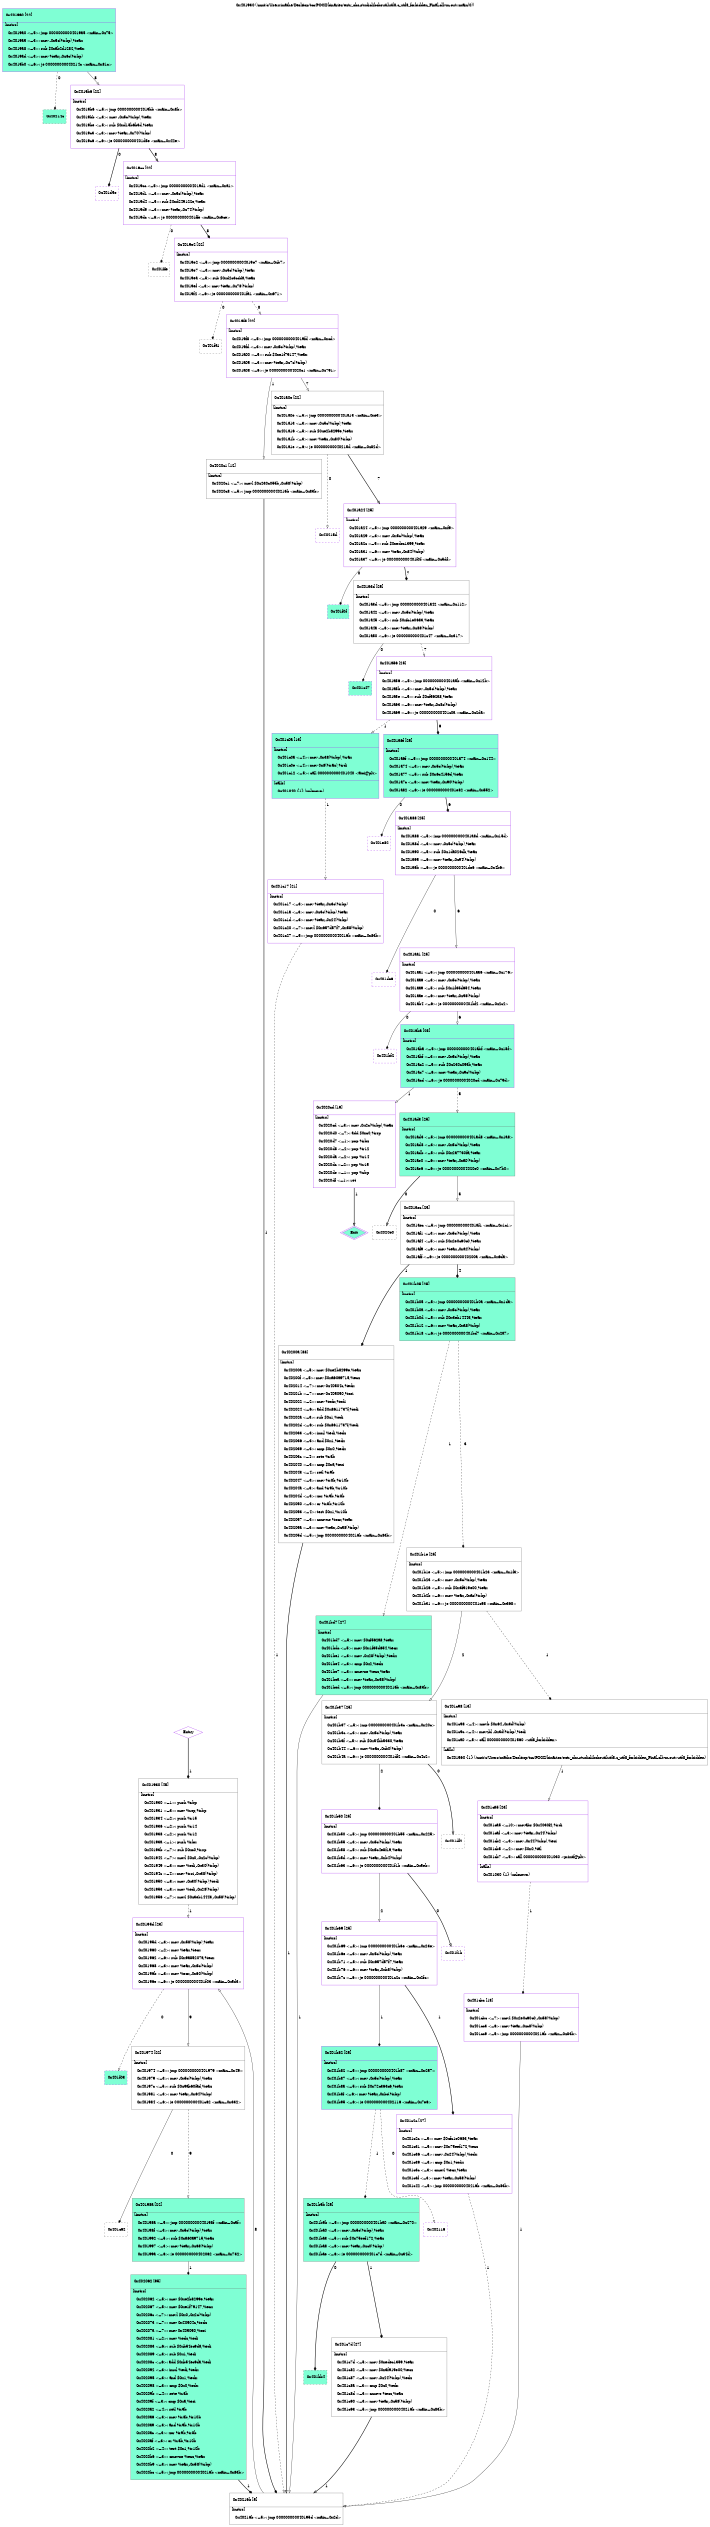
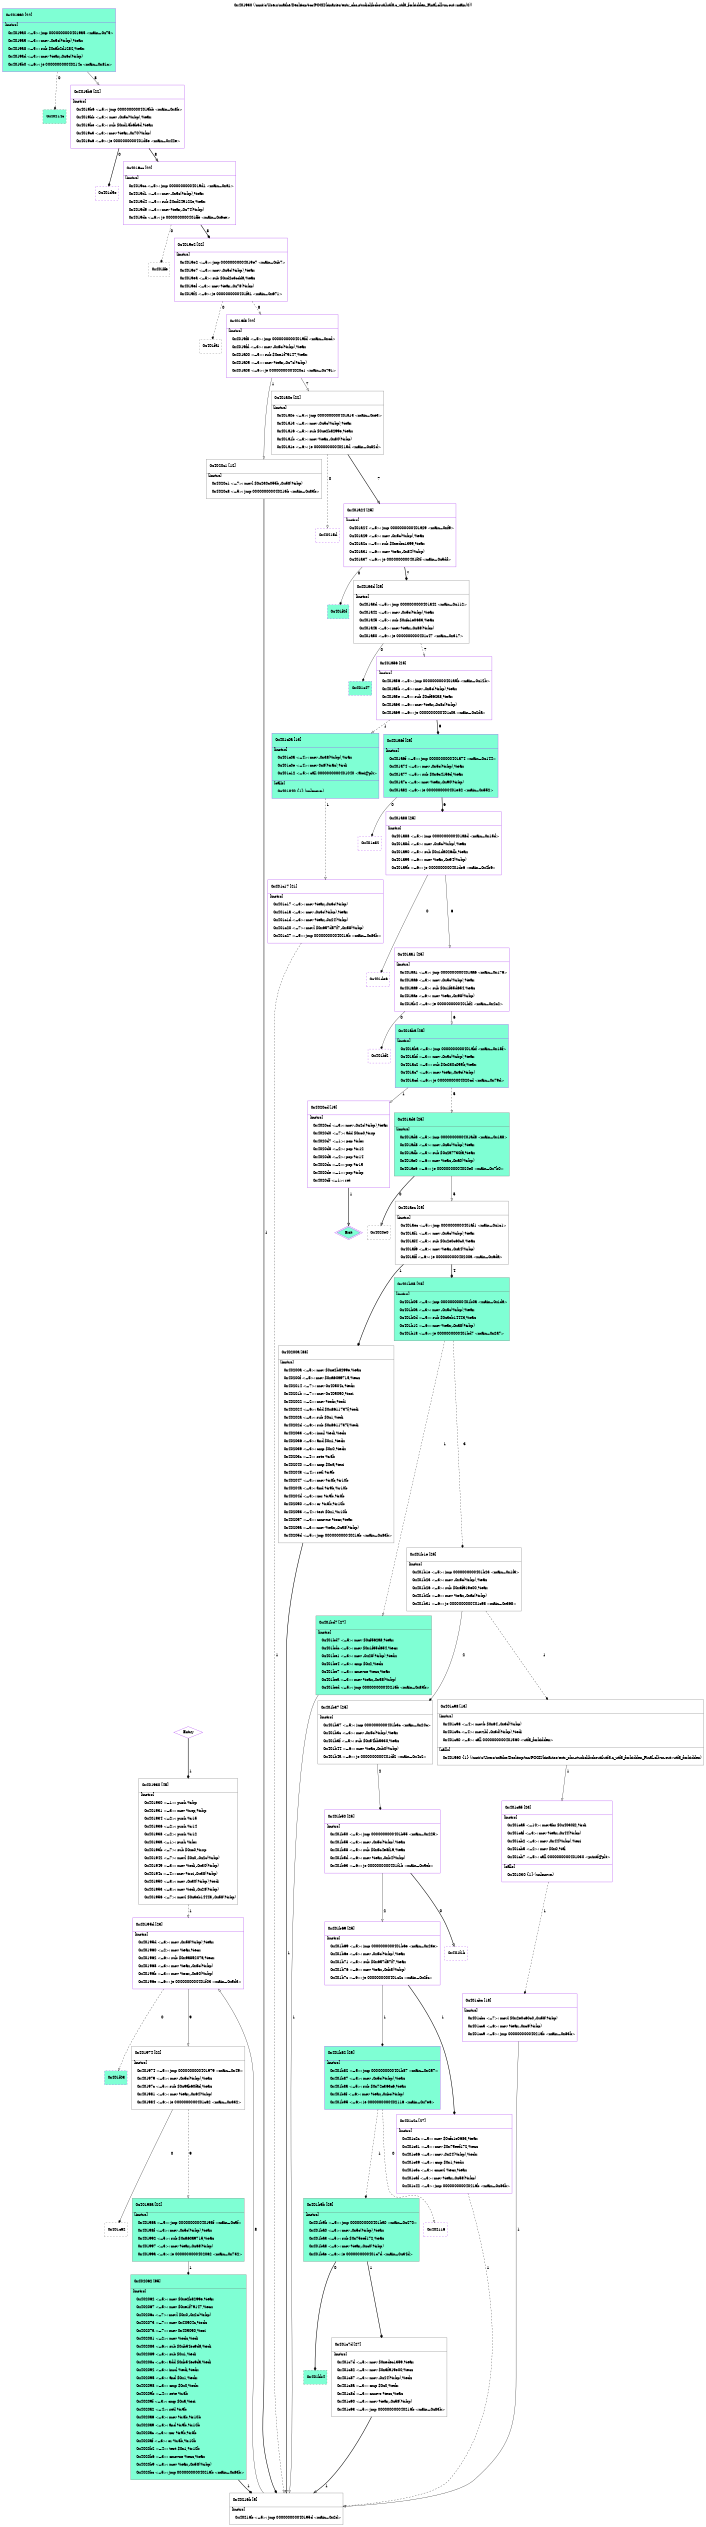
(452, 1657) -> (452, 1657)
(453, 1841) -> none
